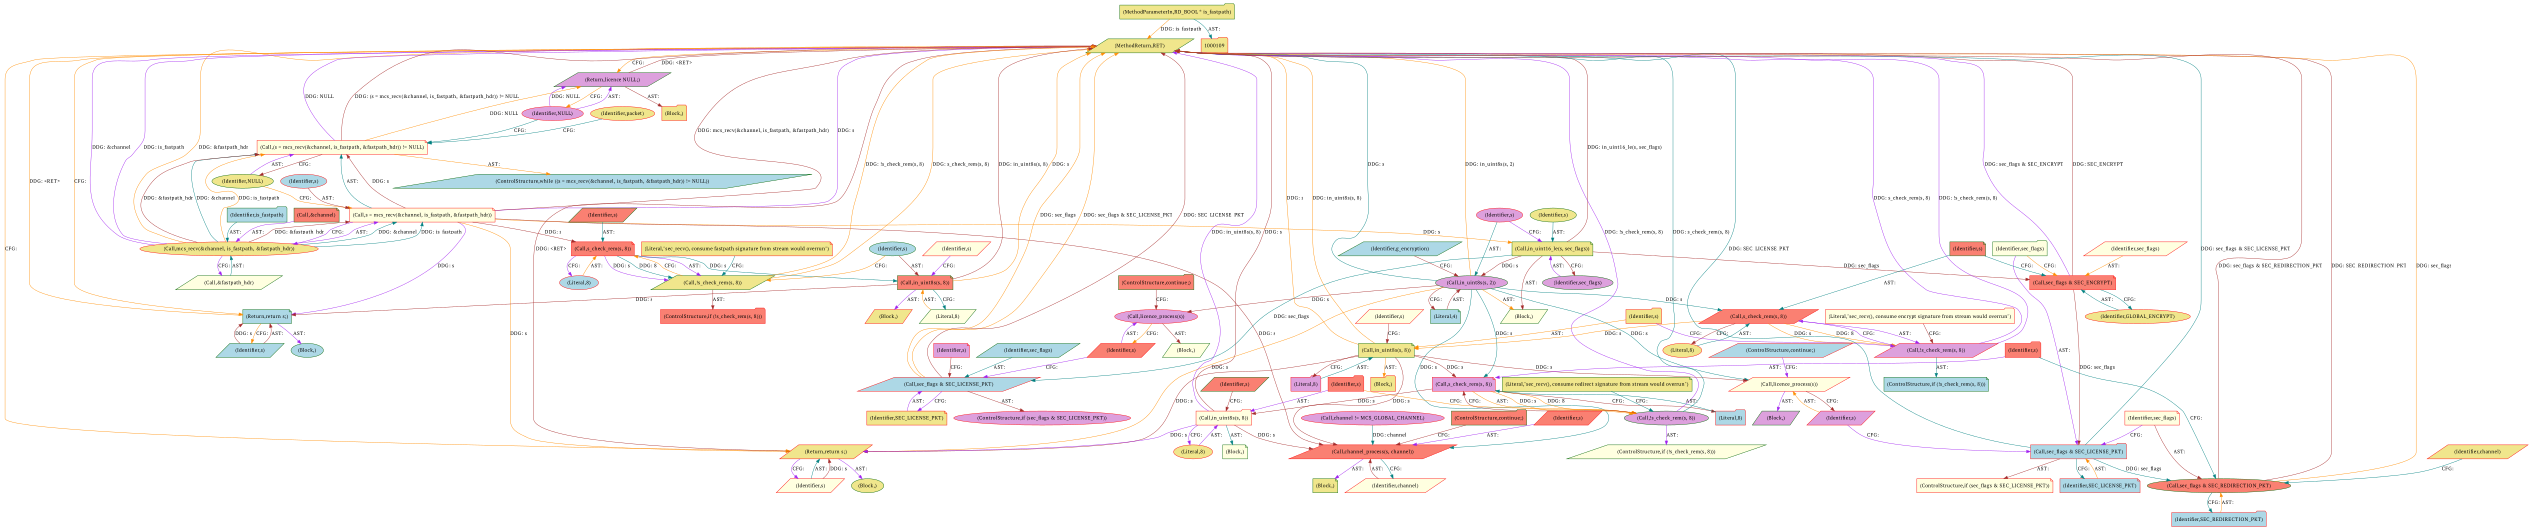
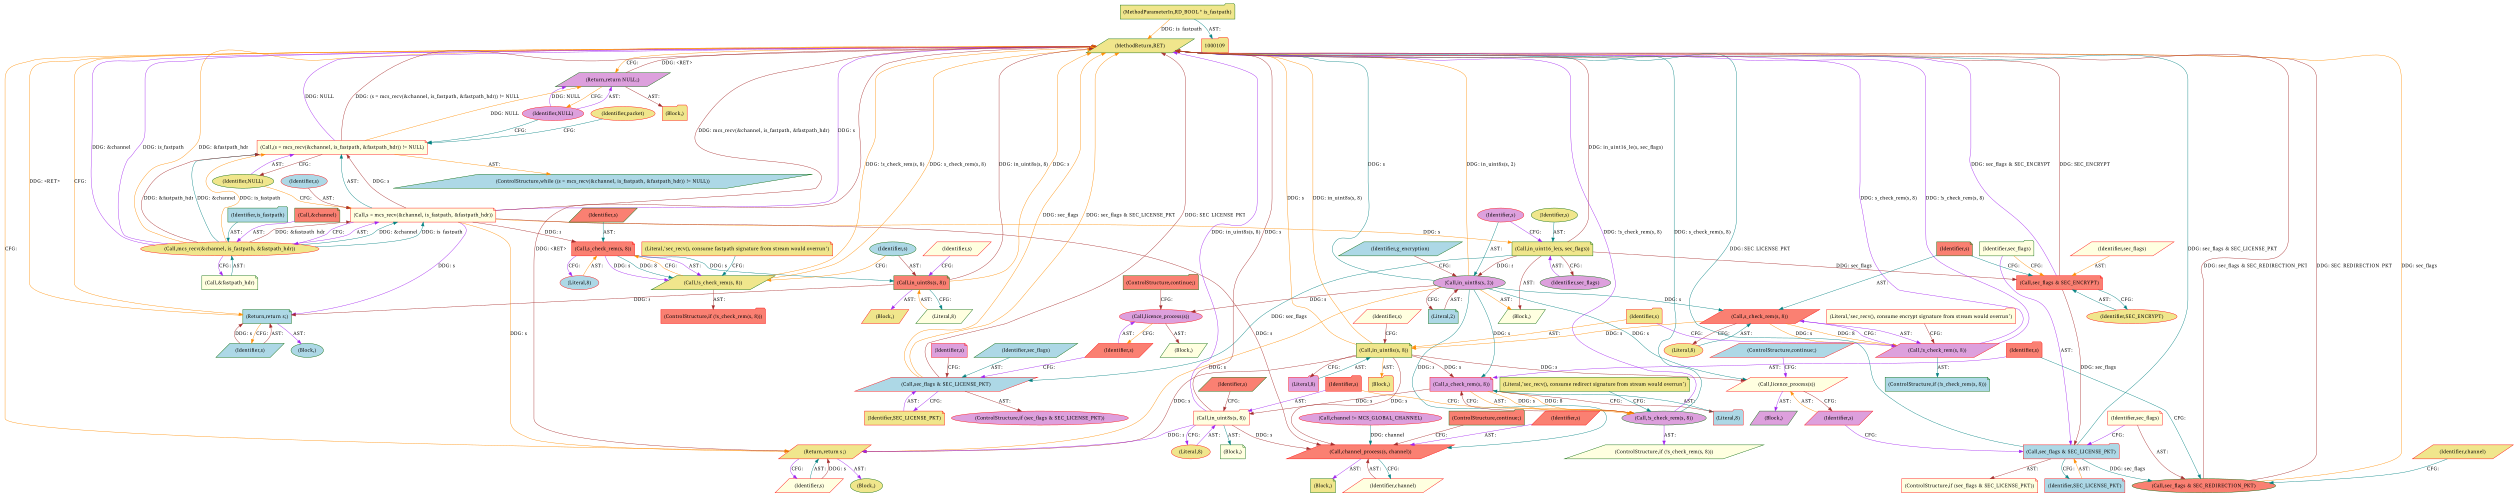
(612, 80) -> (613, 80)
(229, 283) -> (230, 283)
(1446, 317) -> (1443, 317)
(2138, 317) -> (2132, 317)
(2219, 520) -> none
